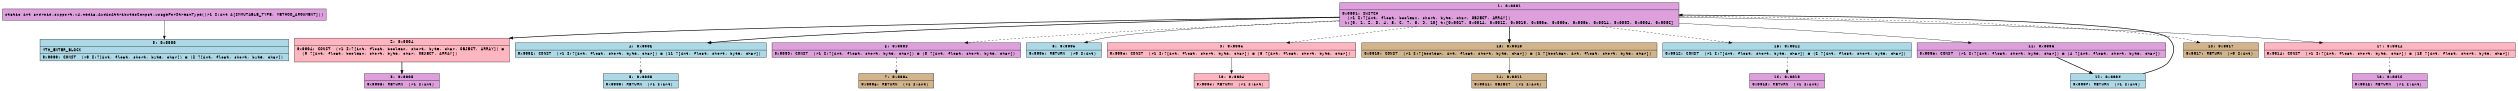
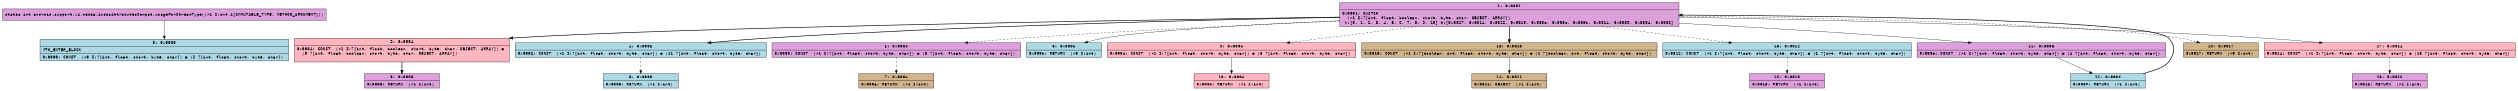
(2073, 65) -> (2073, 65)
